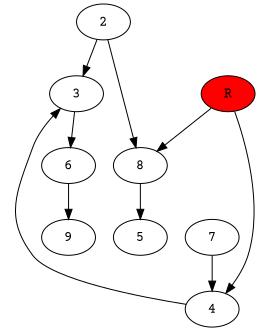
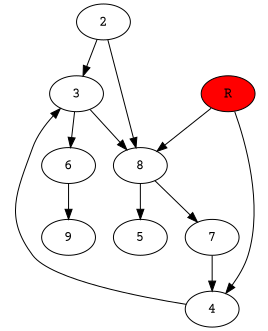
none -> (105, 126)
none -> (173, 198)
